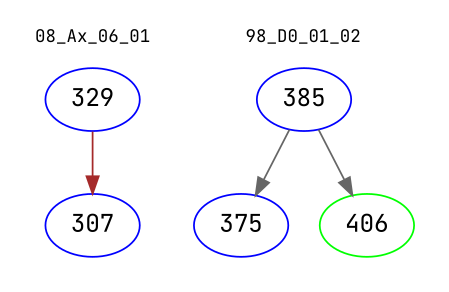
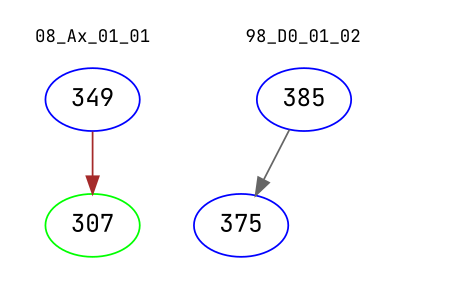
(93, 38) -> (93, 38)
(93, 100) -> (93, 100)
(93, 225) -> (93, 225)
(367, 225) -> none
